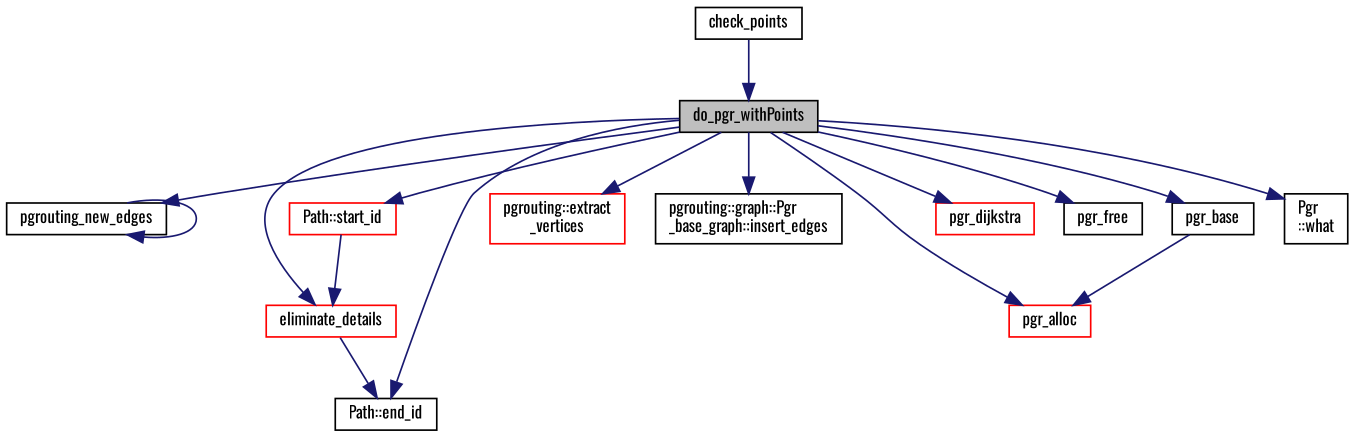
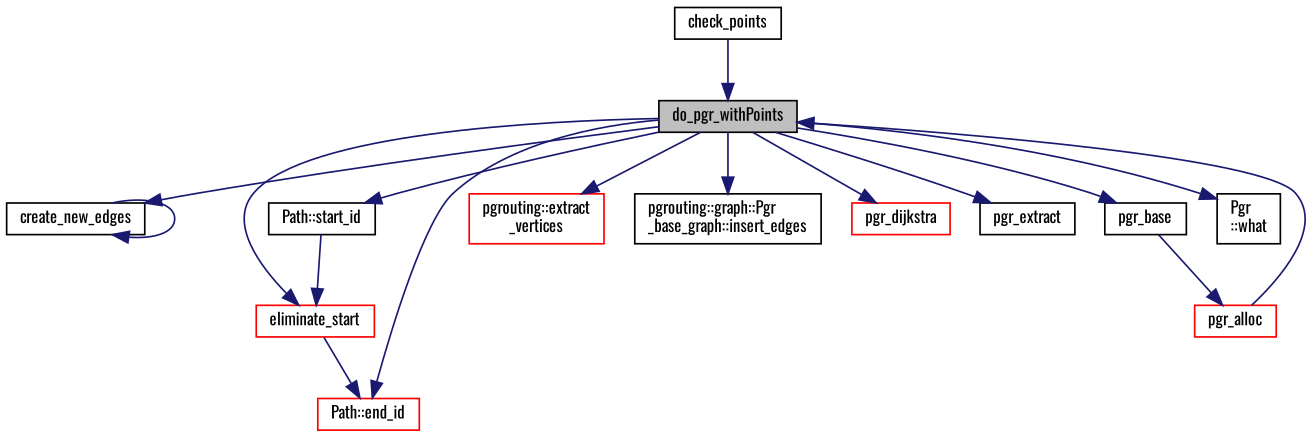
(887, 218) -> (1123, 152)
(87, 219) -> (76, 219)
(343, 219) -> (322, 219)
(1103, 219) -> (1027, 219)
(331, 321) -> (315, 321)
(386, 414) -> (369, 414)
